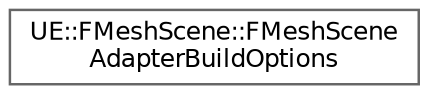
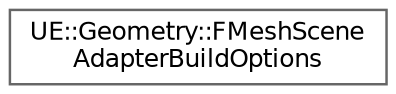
(214, 47) -> (198, 47)
